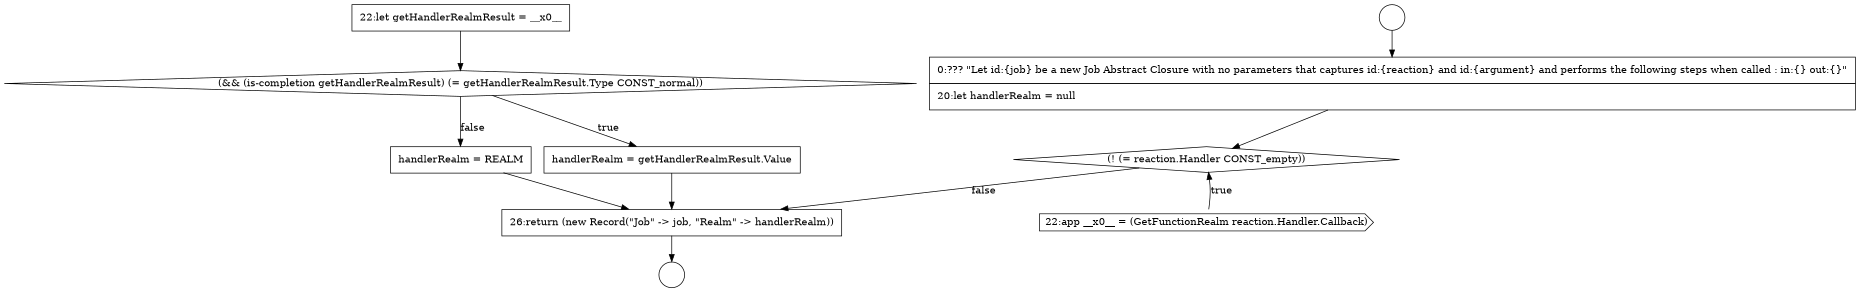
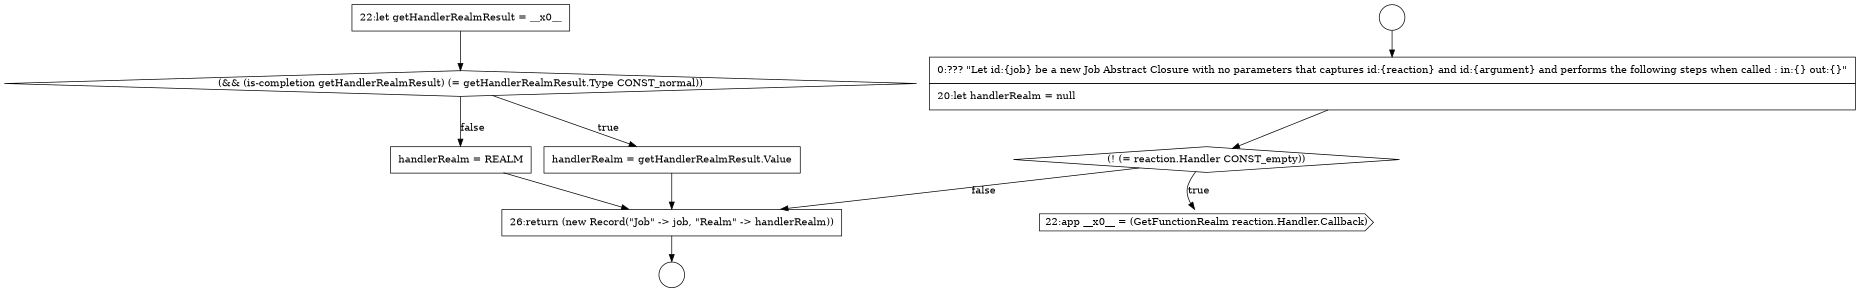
(1210, 194) -> (1188, 187)
